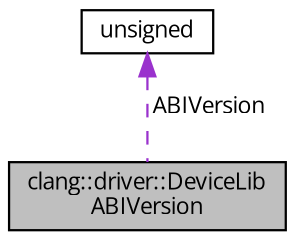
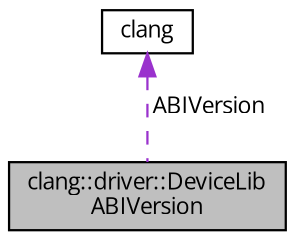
(147, 32) -> (147, 32)
